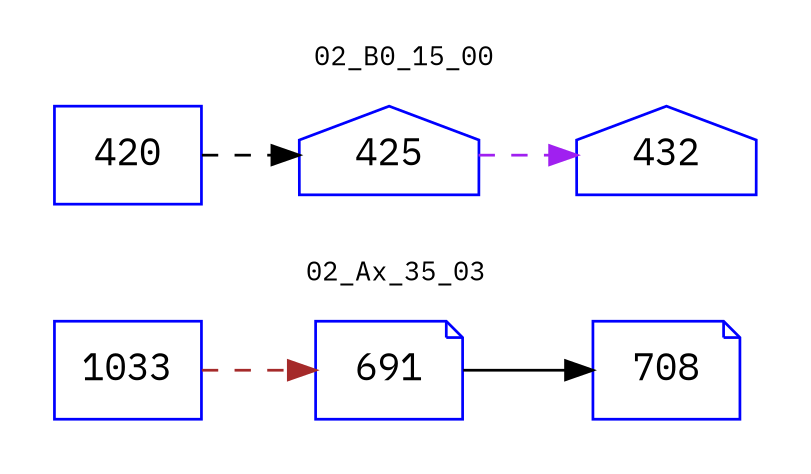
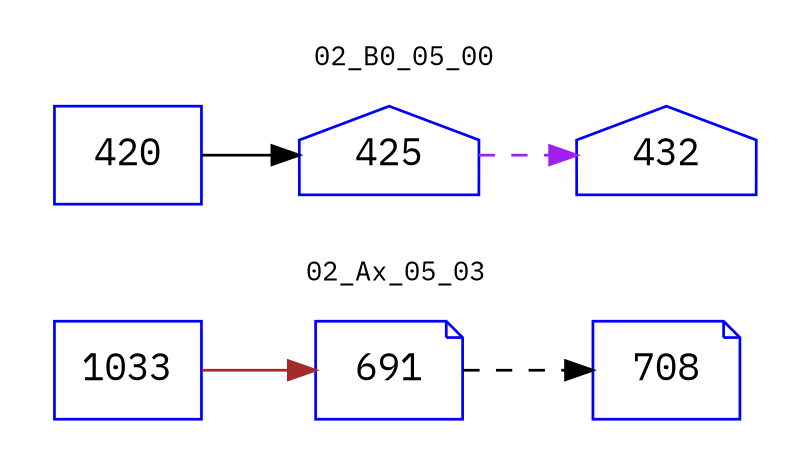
(405, 59) -> (405, 59)
(237, 155) -> (237, 155)
(397, 274) -> (397, 274)
(245, 370) -> (245, 370)
(514, 370) -> (514, 370)
